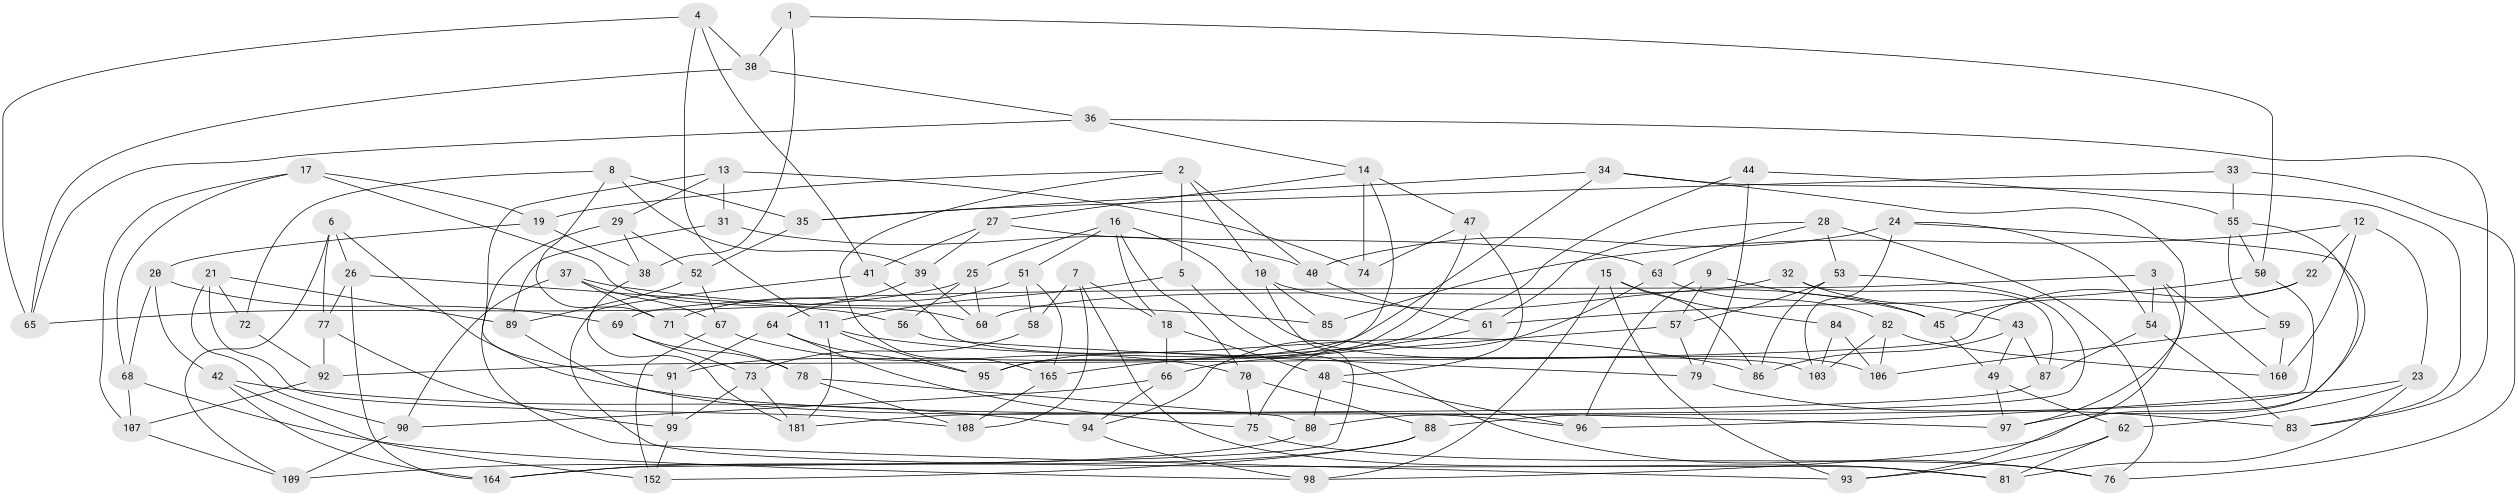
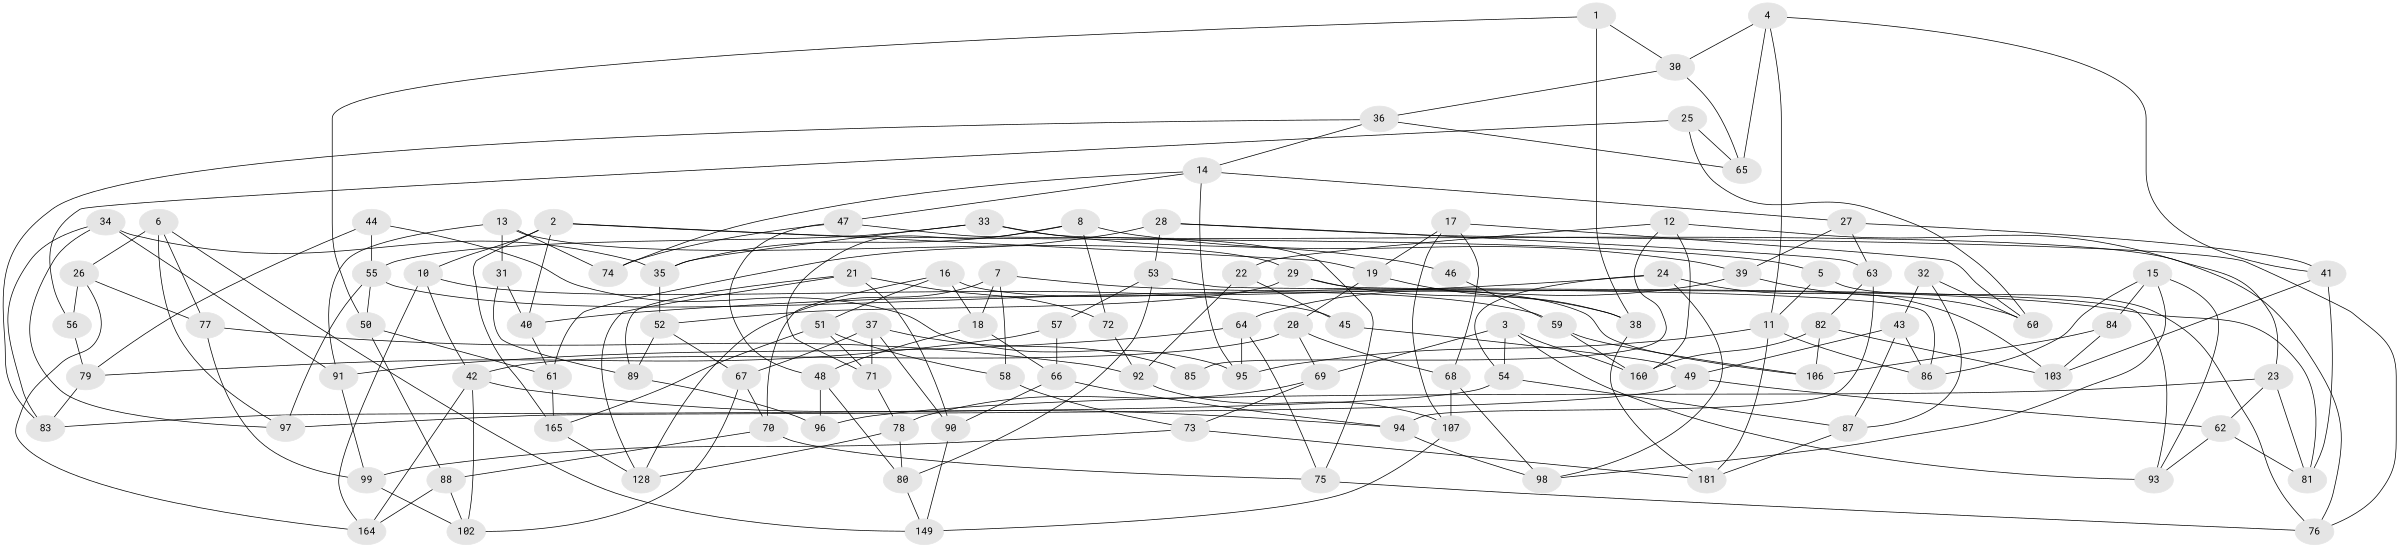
(1042, 245) -> none
none -> (1451, 274)
(1709, 274) -> none
(1294, 300) -> (444, 327)
(965, 429) -> (641, 480)
(291, 480) -> (924, 532)
(652, 480) -> (466, 532)
